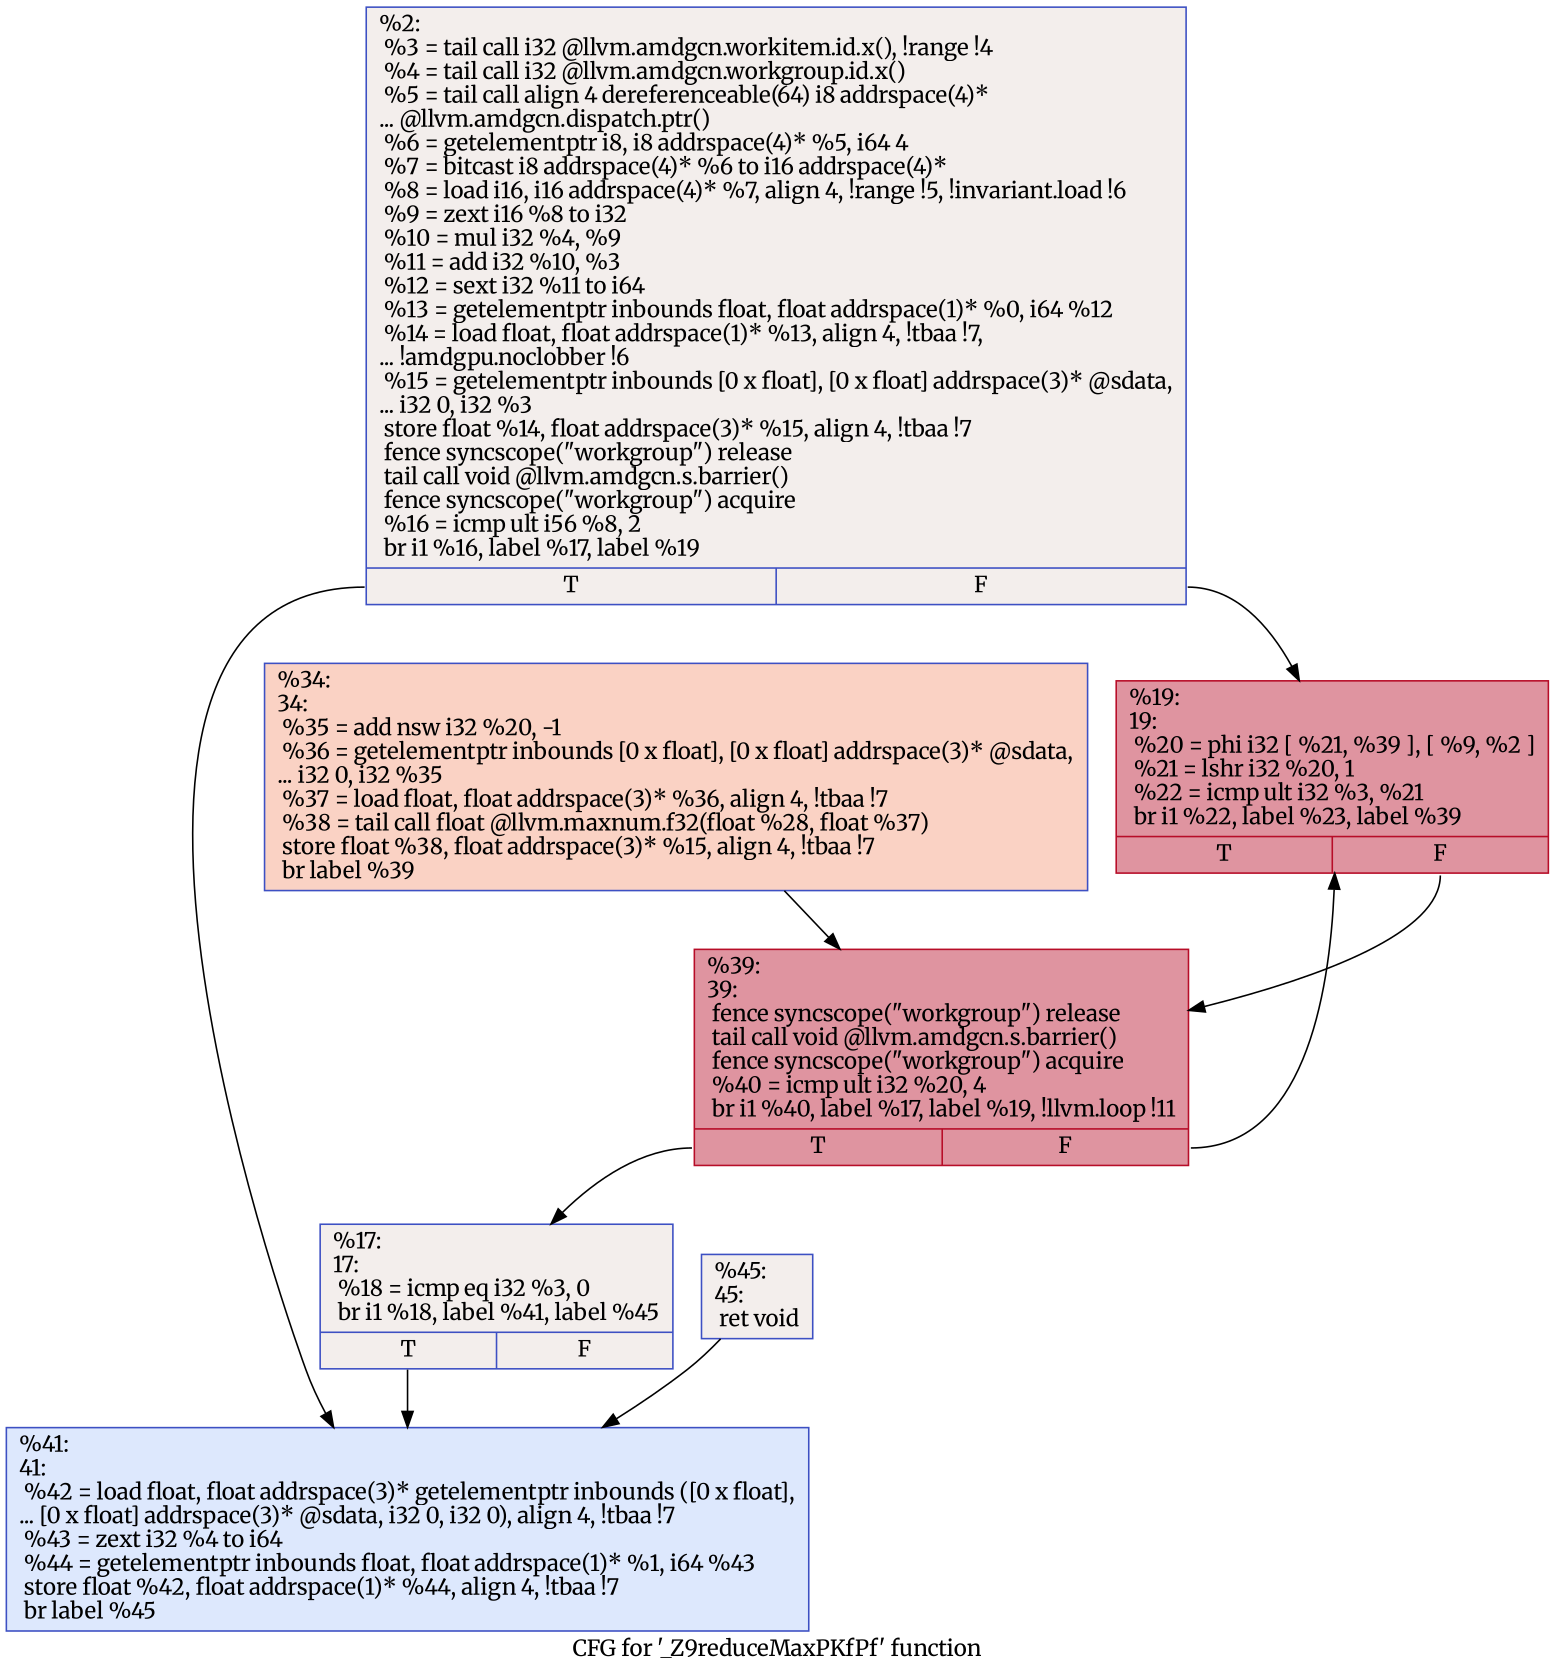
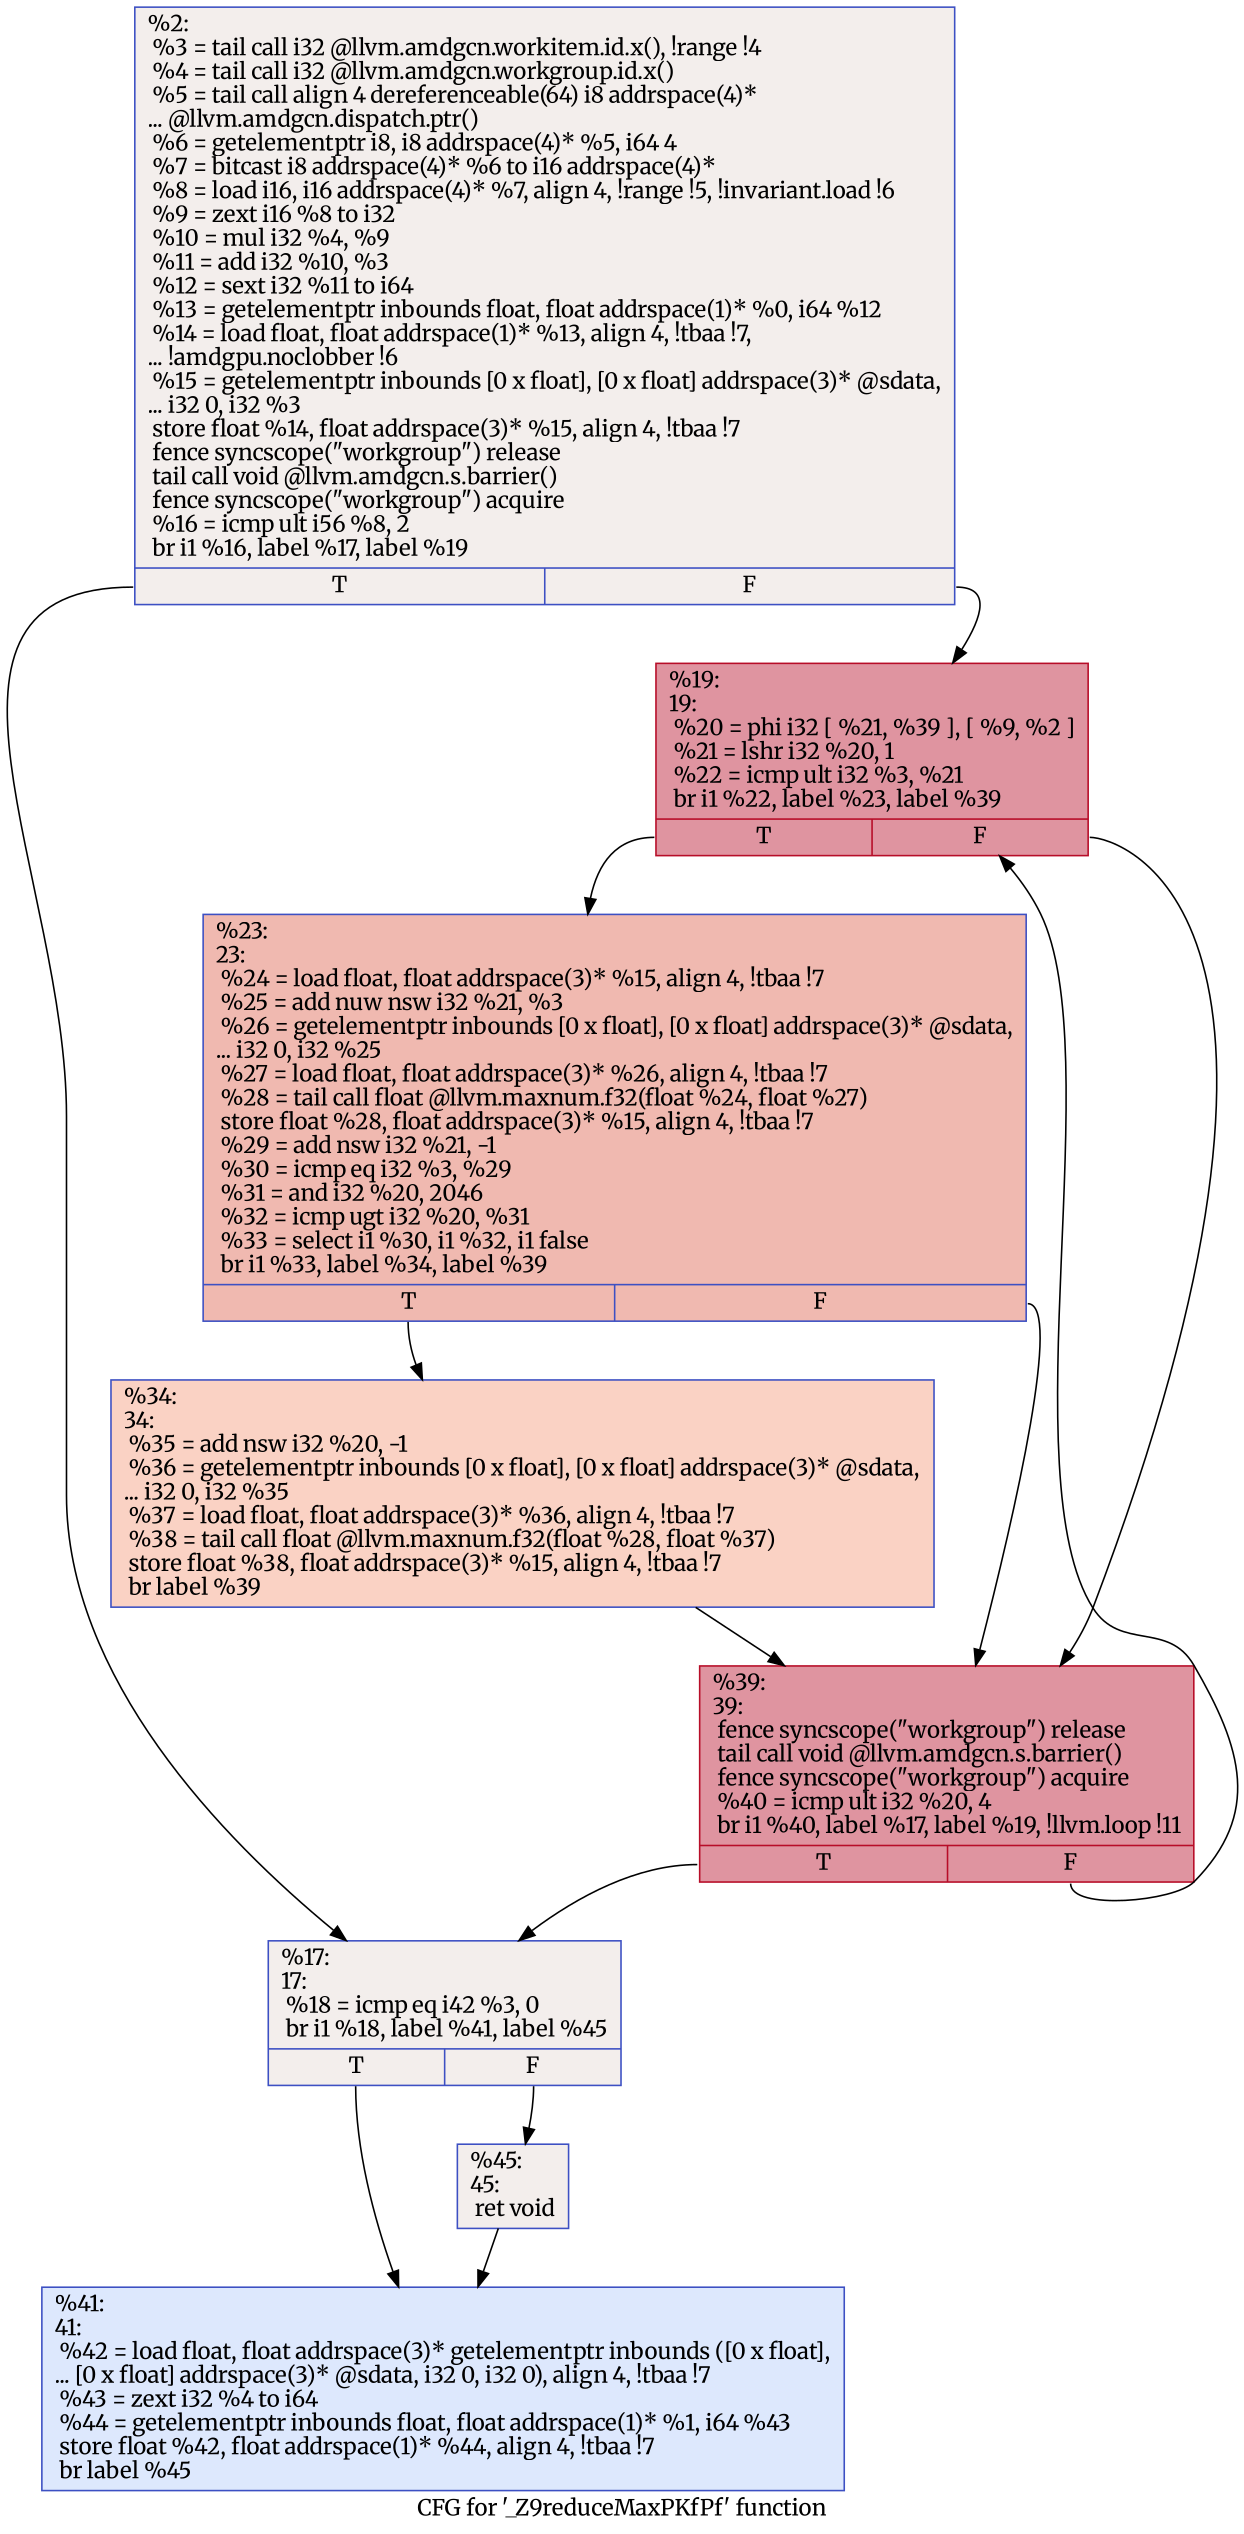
(203, 964) -> (66, 1263)
none -> (615, 1118)
(462, 1289) -> (410, 2006)
none -> (532, 2107)
